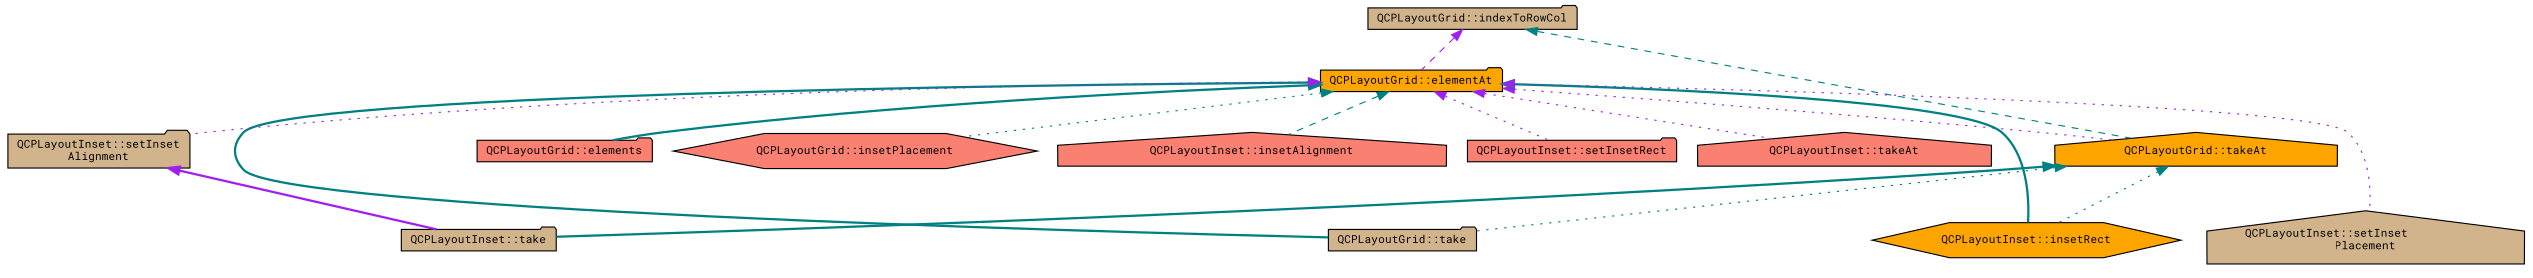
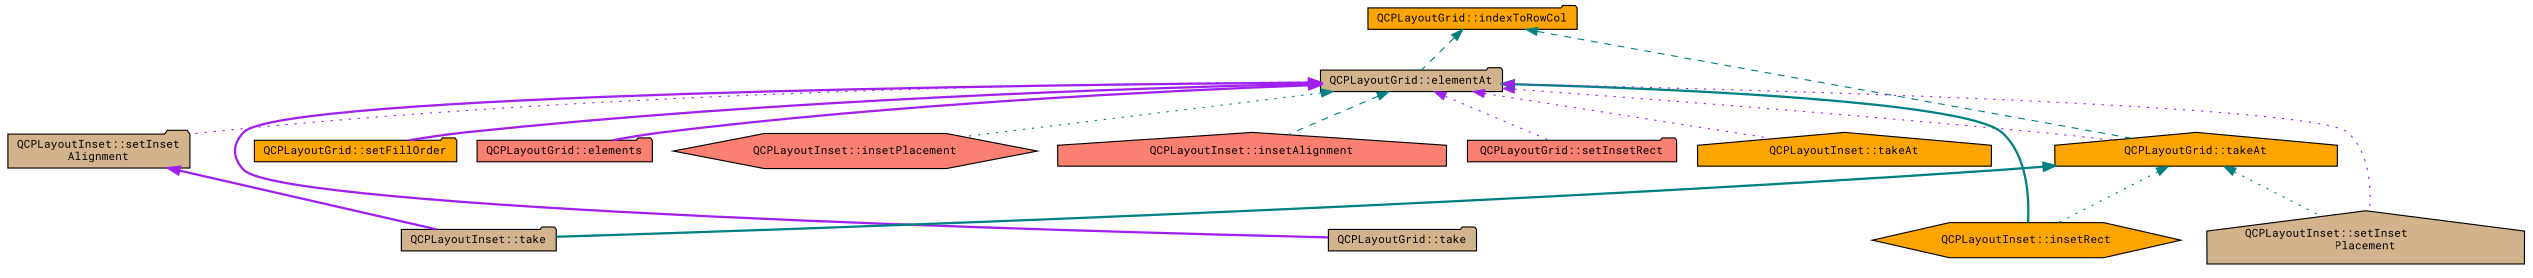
(1473, 19) -> (1473, 19)
(1438, 54) -> (1438, 54)
(1411, 81) -> (1411, 81)
(960, 104) -> (960, 104)
none -> (356, 151)
(855, 151) -> (855, 151)
(1572, 151) -> (1572, 151)
(1845, 151) -> (1845, 151)
(237, 161) -> (237, 161)
(1766, 199) -> (2277, 194)
